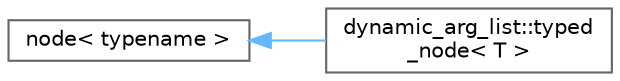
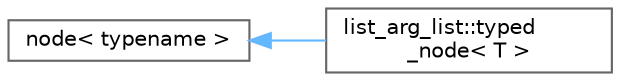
(469, 41) -> (469, 41)
